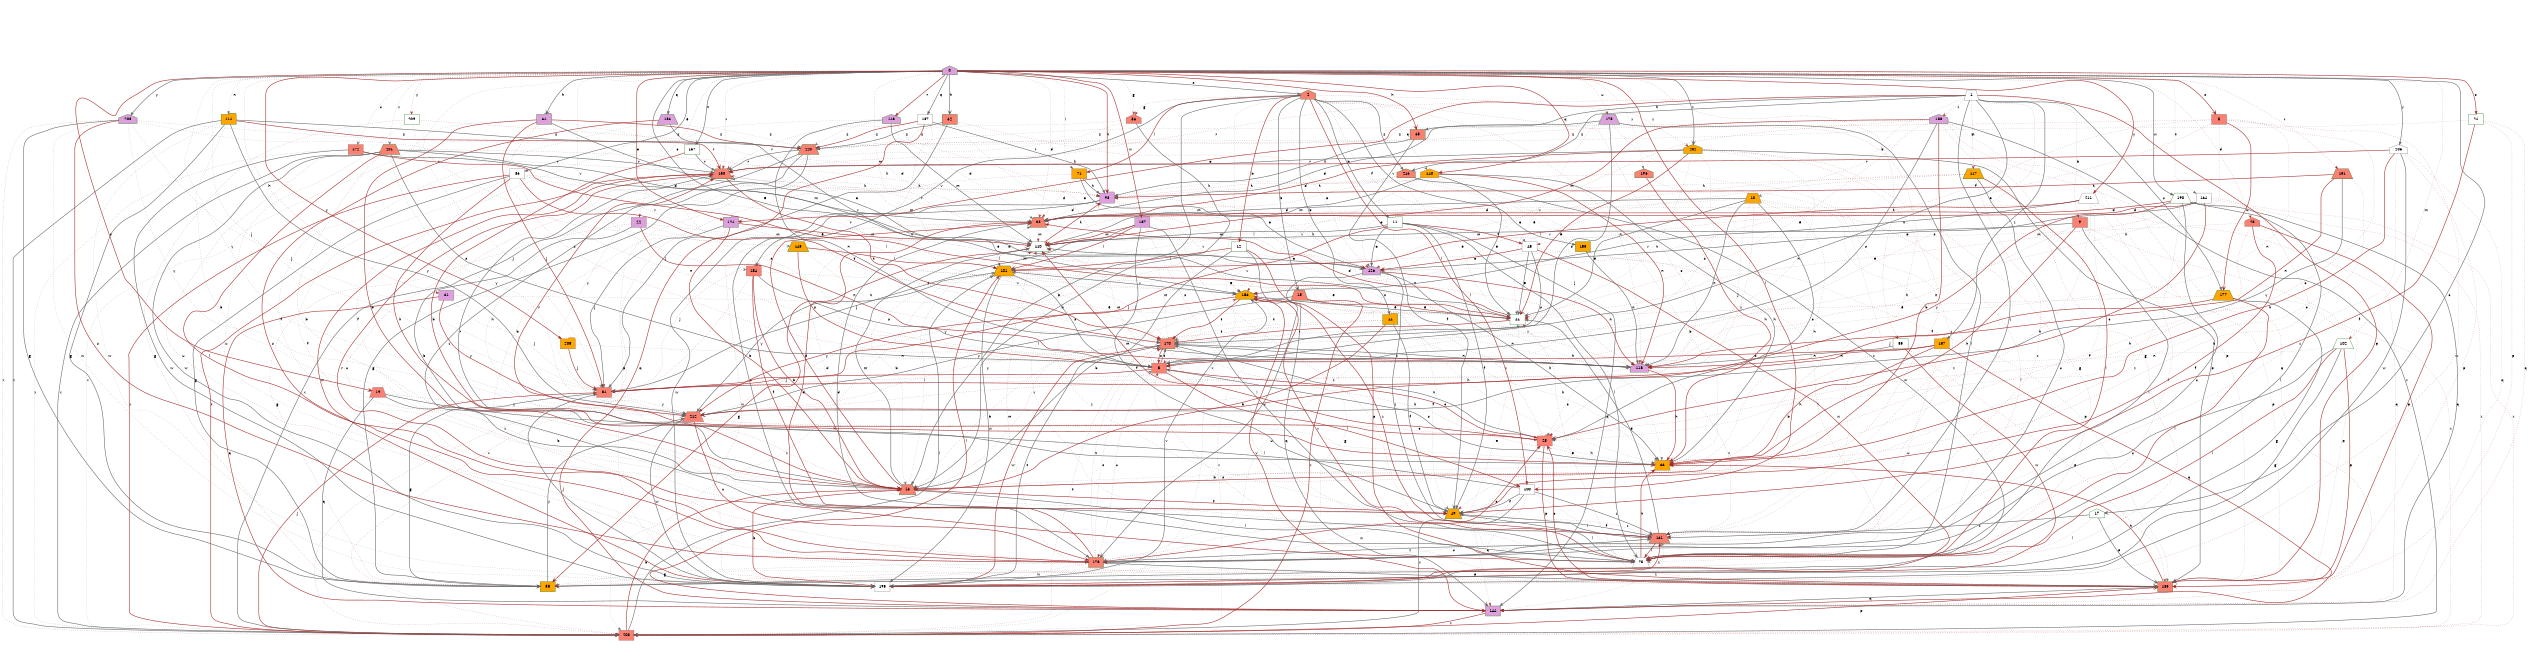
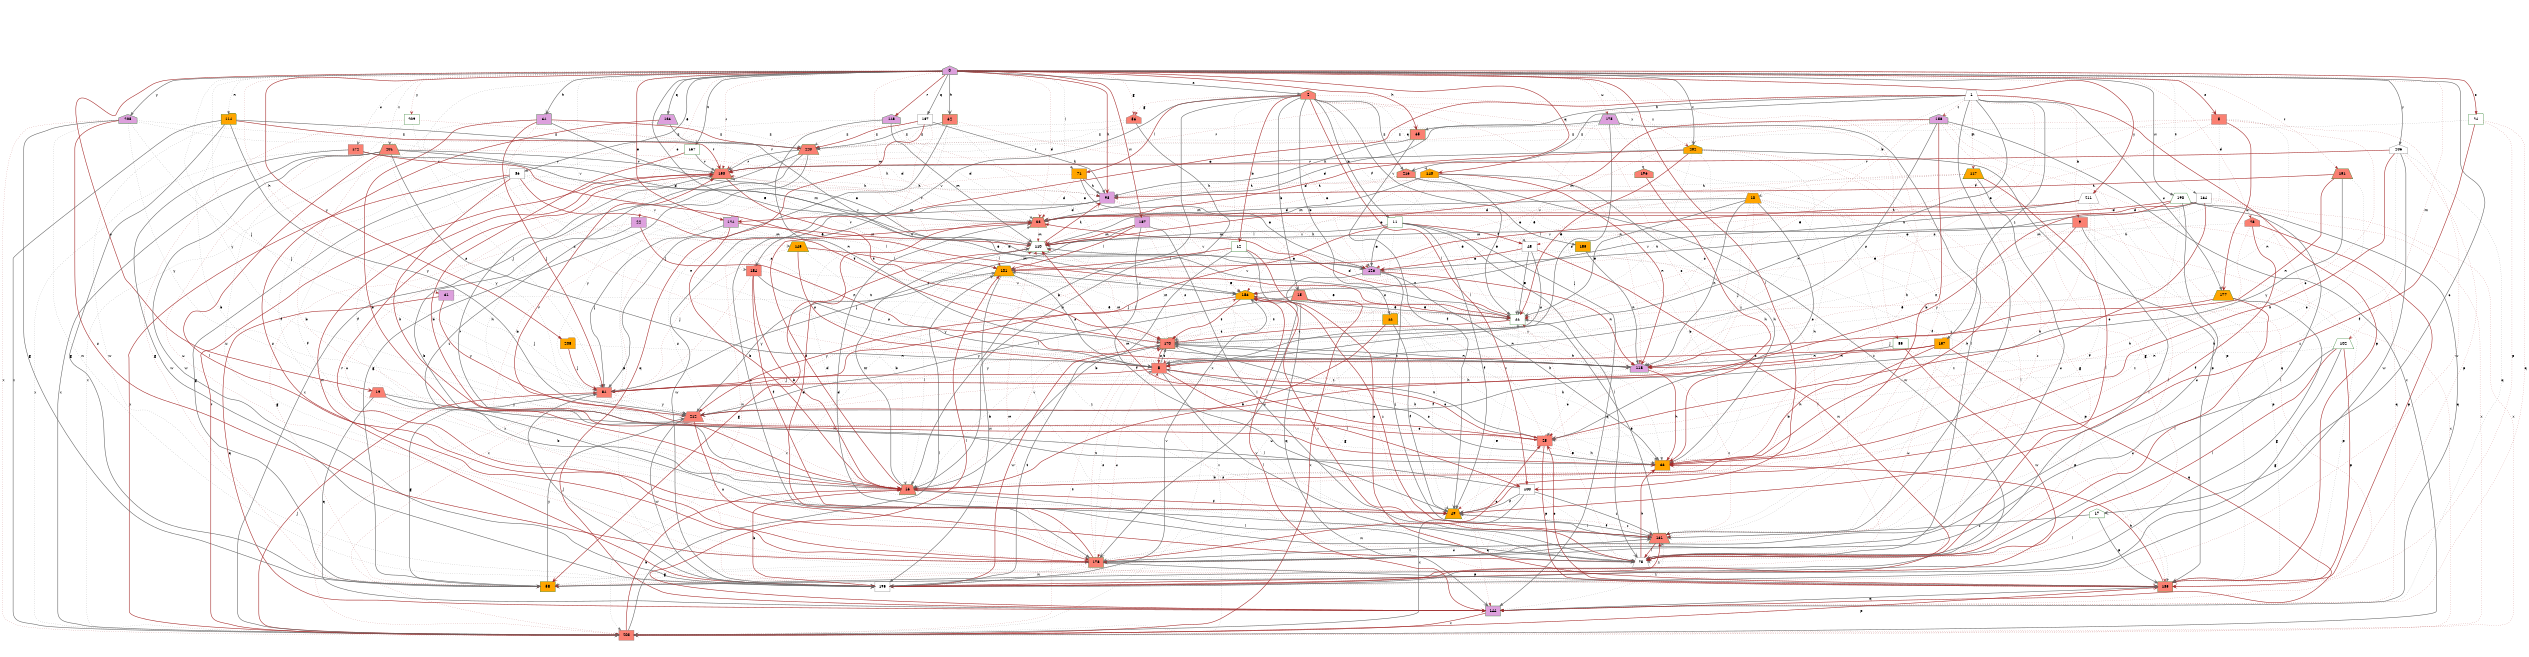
none -> (676, 347)
(1550, 527) -> (1373, 520)
